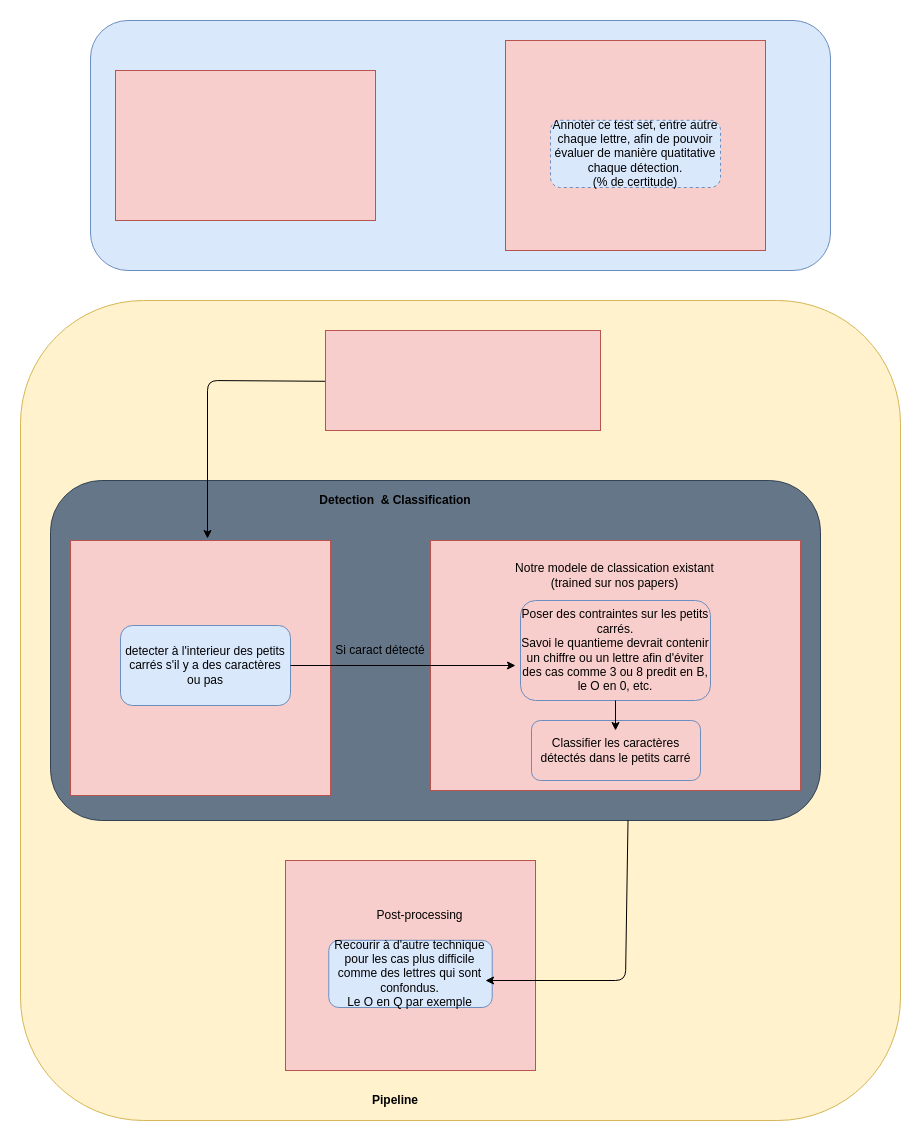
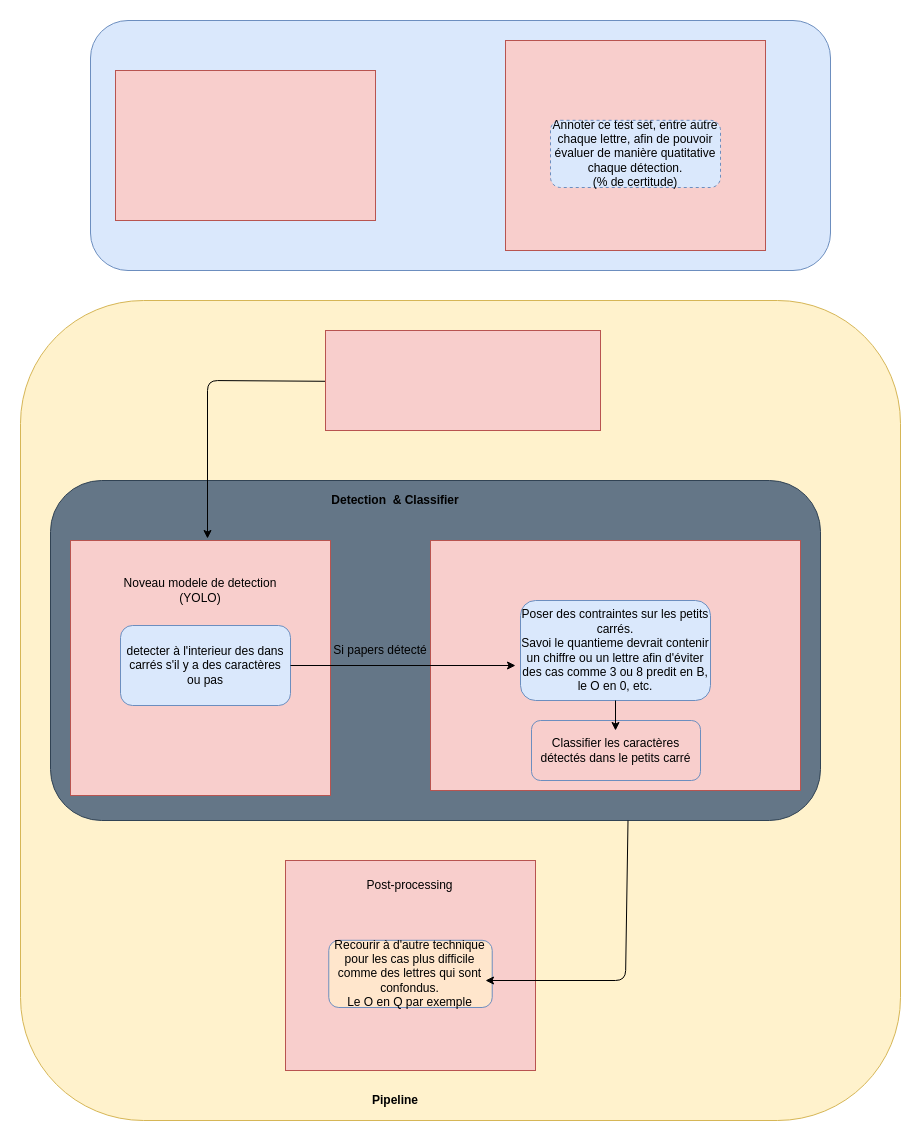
(396, 501) -> (396, 501)
(616, 576) -> none
none -> (201, 591)
(381, 651) -> (381, 651)
(616, 651) -> (616, 651)
(206, 666) -> (206, 666)
(421, 916) -> (411, 886)
(411, 974) -> (411, 974)
